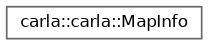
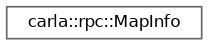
(104, 23) -> (104, 23)
